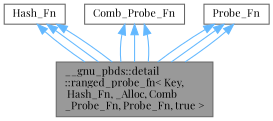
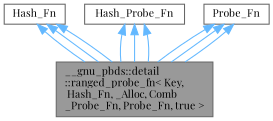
(135, 14) -> (135, 14)
